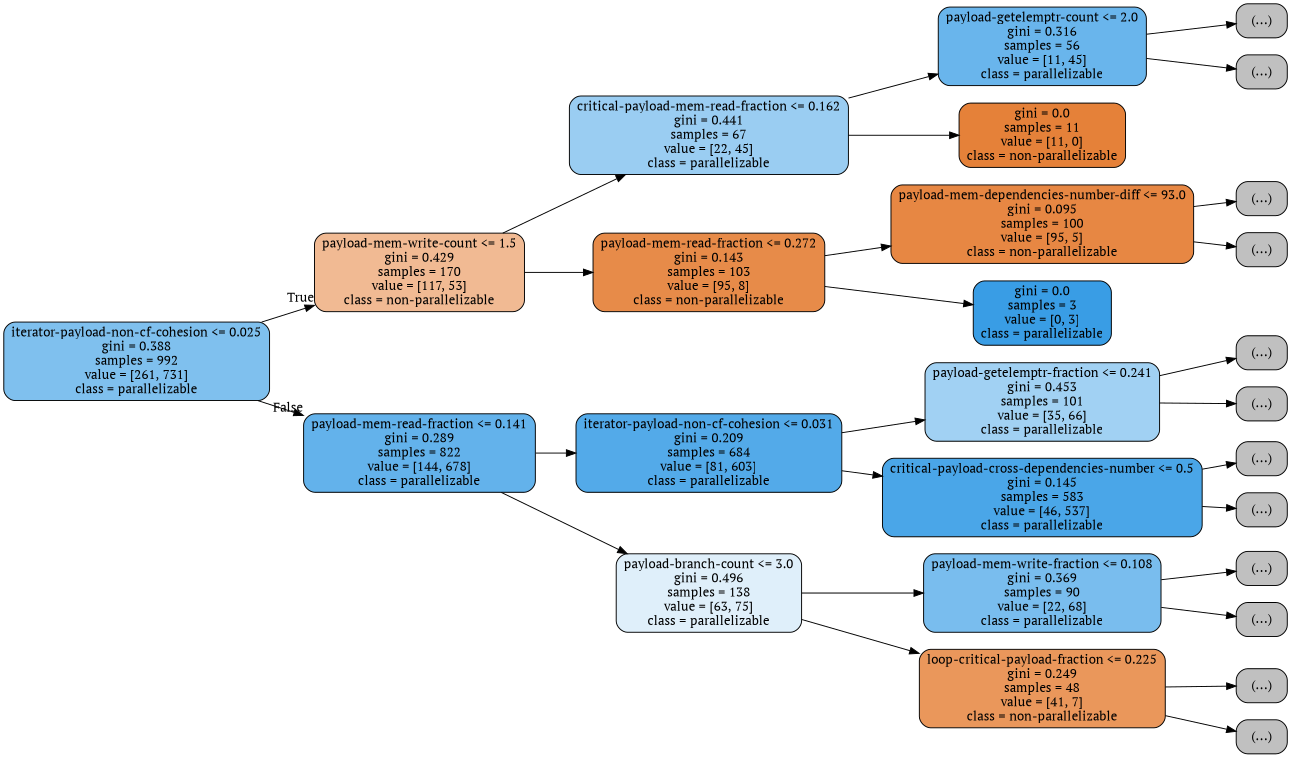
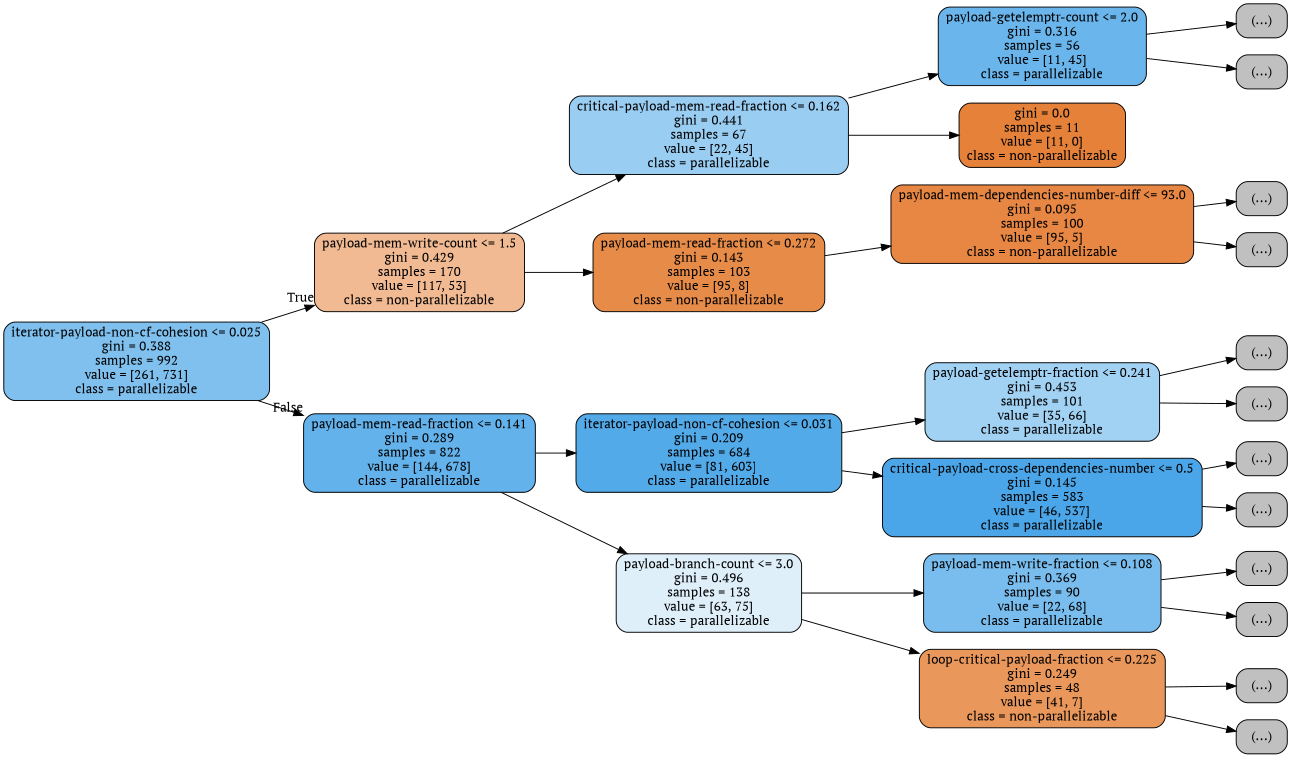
(1042, 313) -> none
